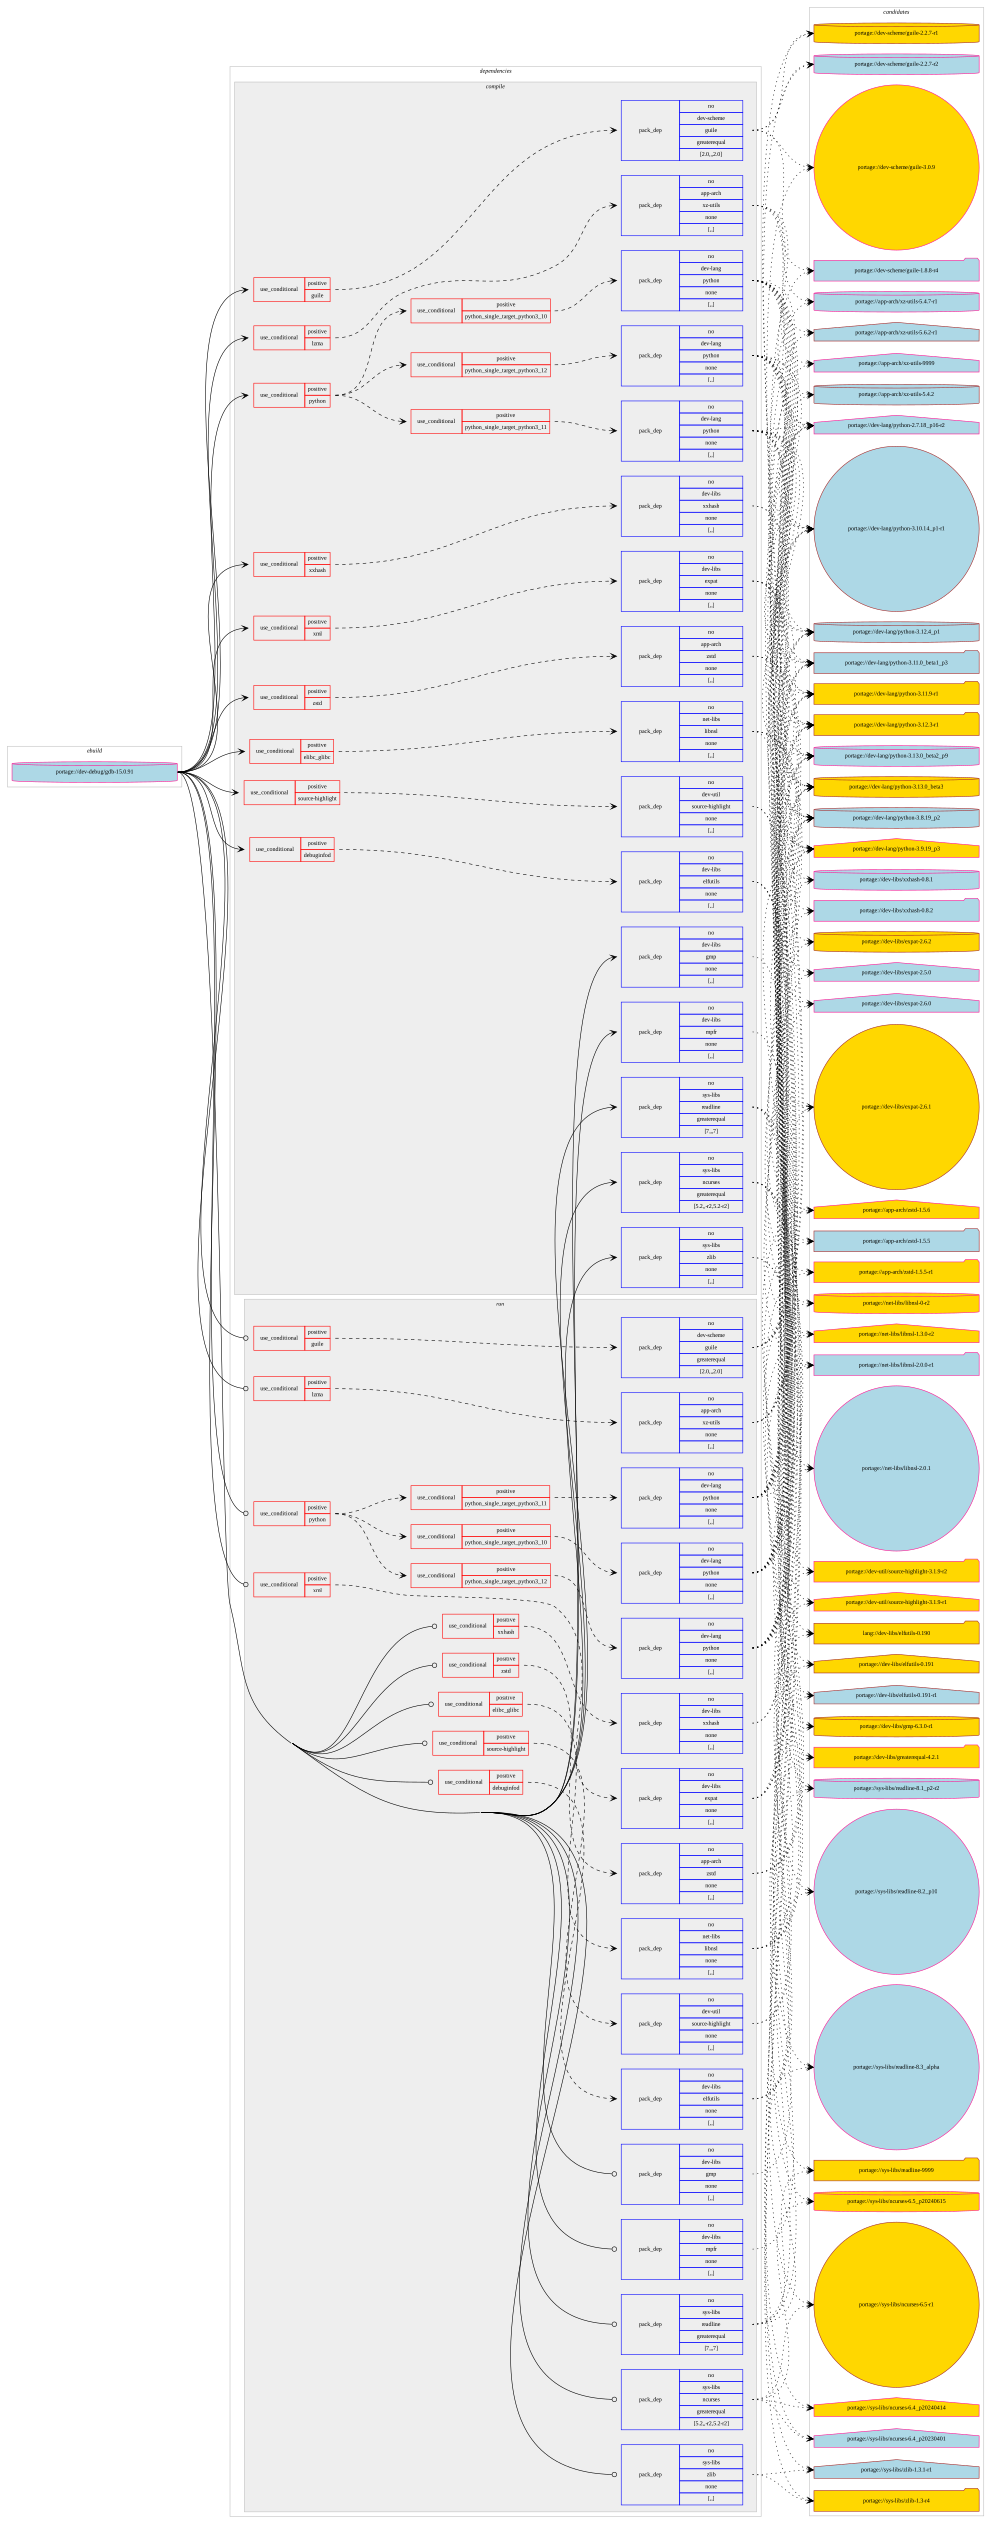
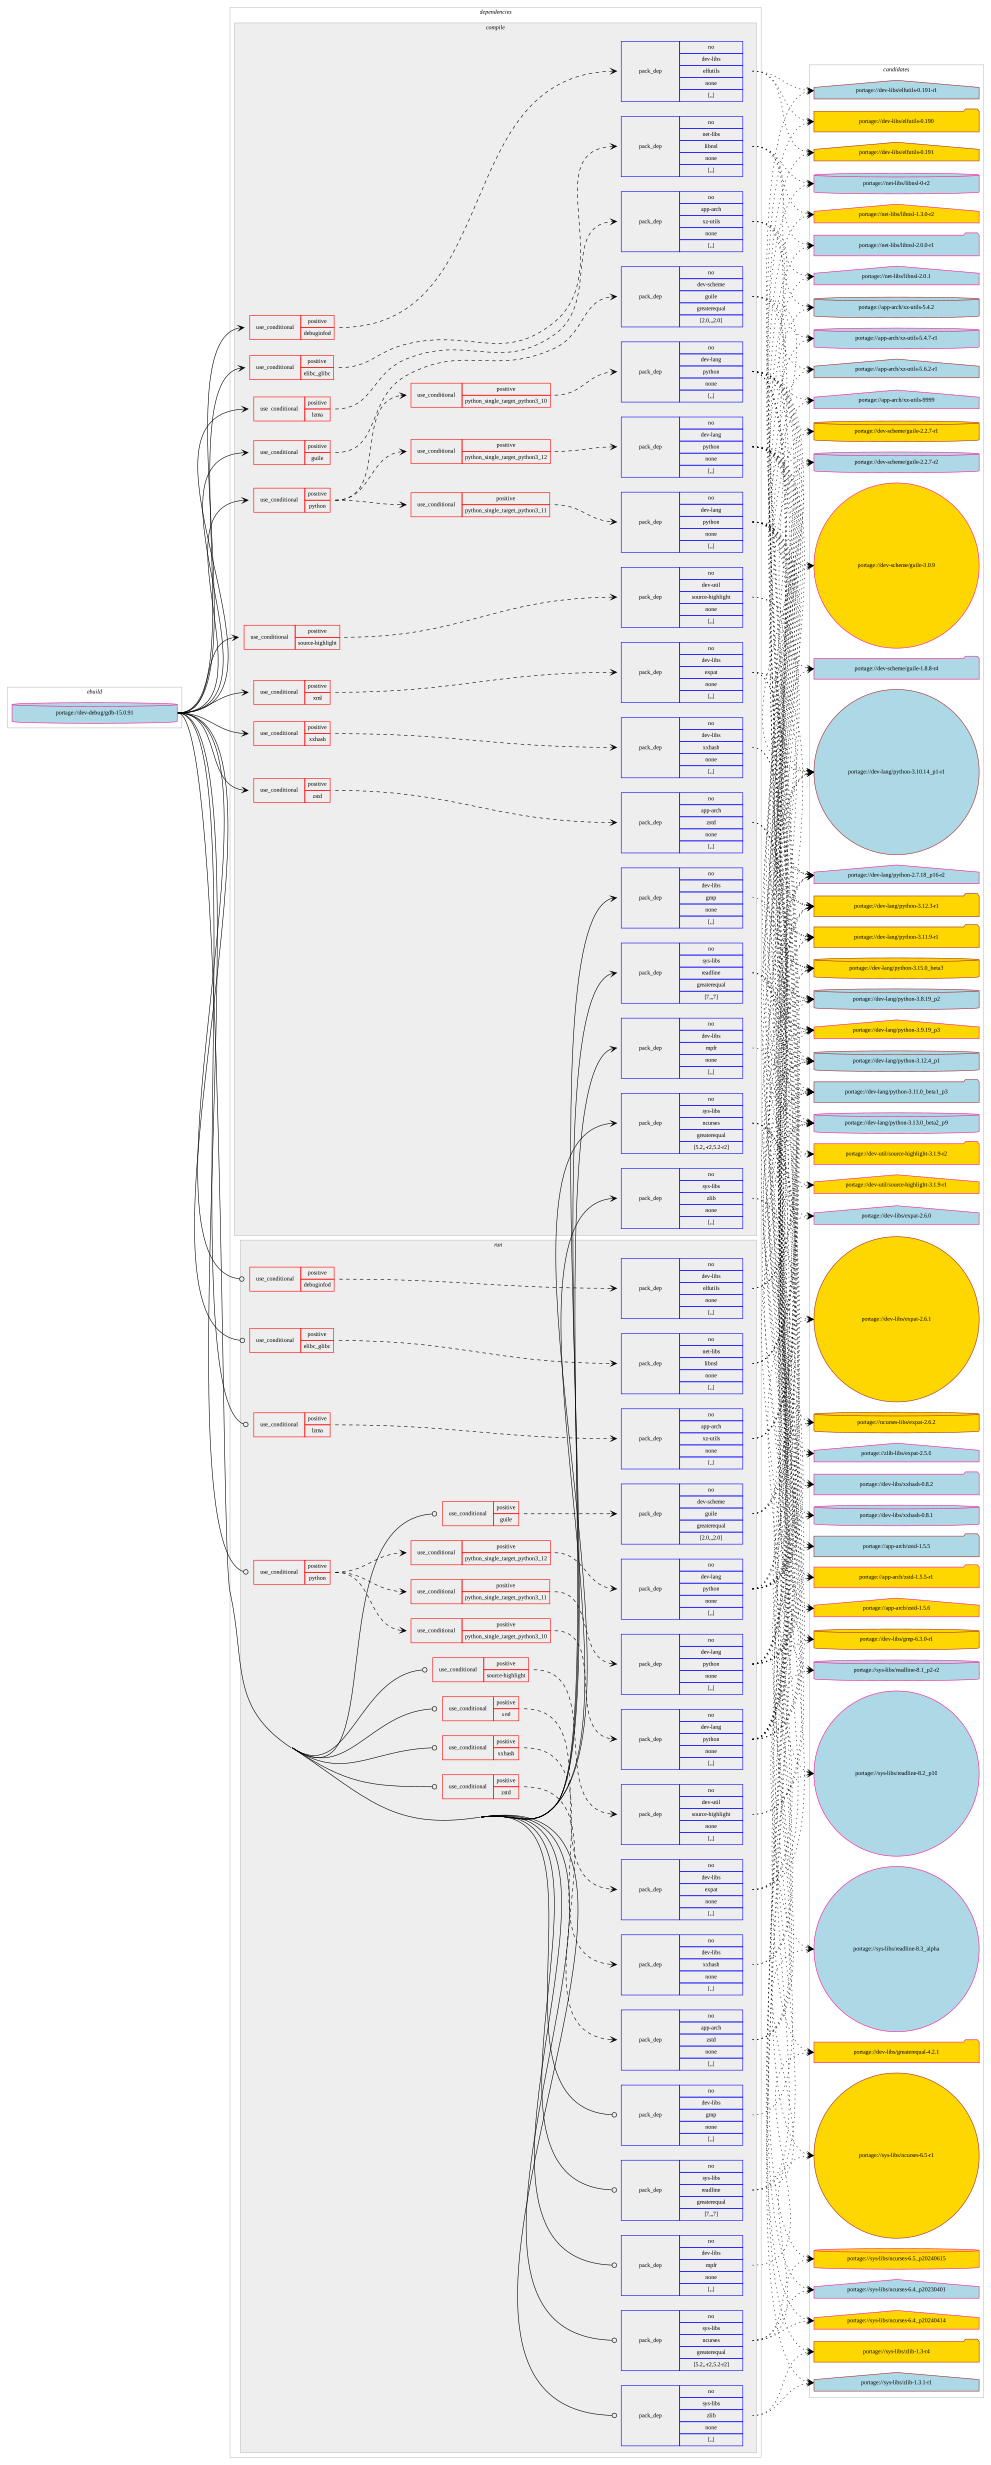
(897, 787) -> (897, 968)
(897, 942) -> (897, 1423)
(897, 973) -> (897, 1454)
(897, 1303) -> (897, 184)
(897, 1468) -> (897, 276)
(897, 1634) -> (897, 122)
(897, 2171) -> none
